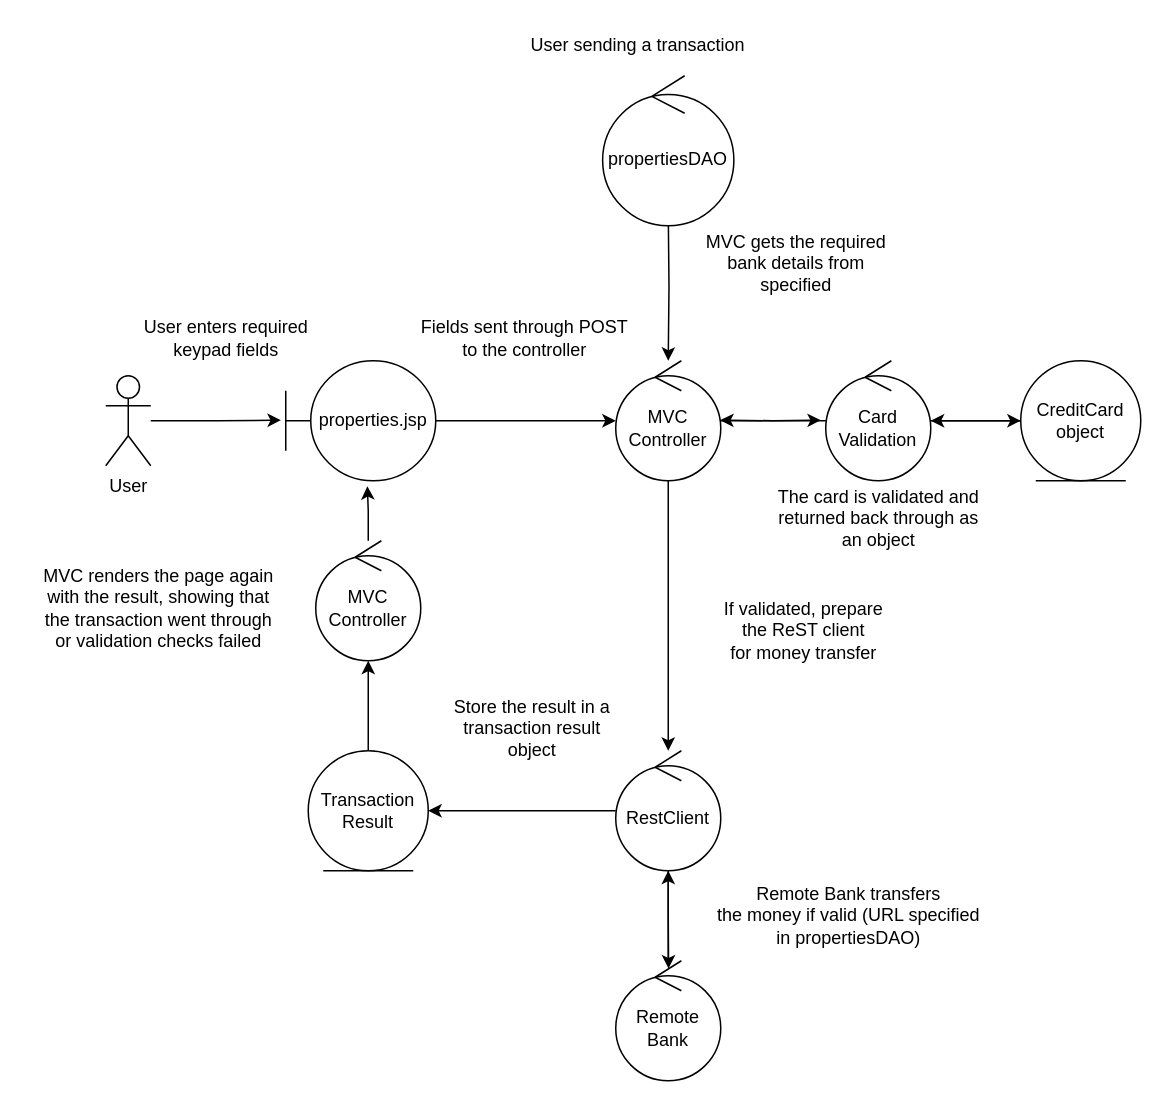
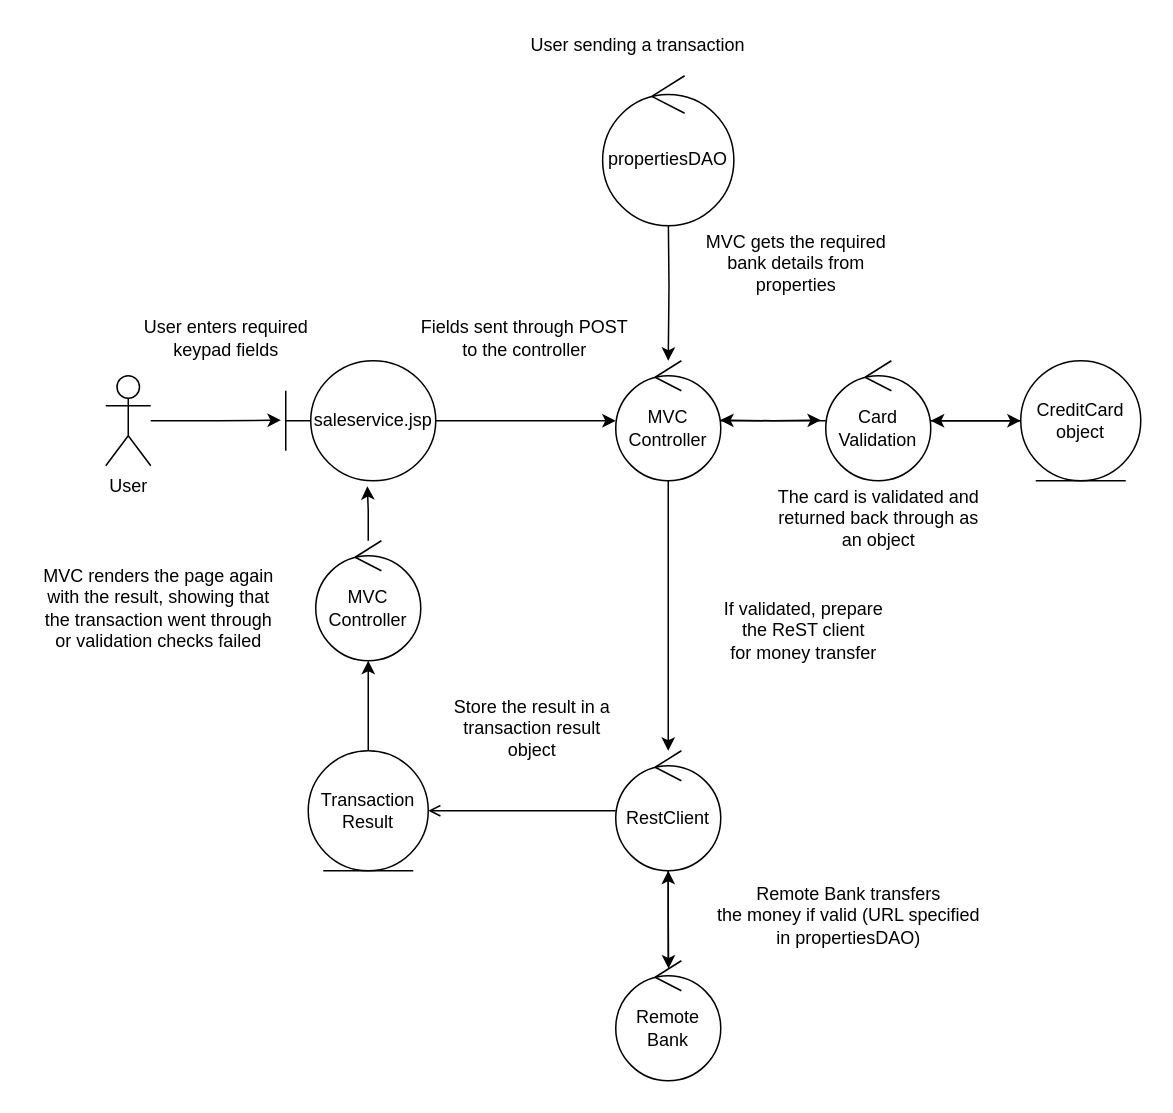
(797, 263) -> (797, 263)
(374, 421) -> (374, 421)
(440, 811) -> (437, 811)
